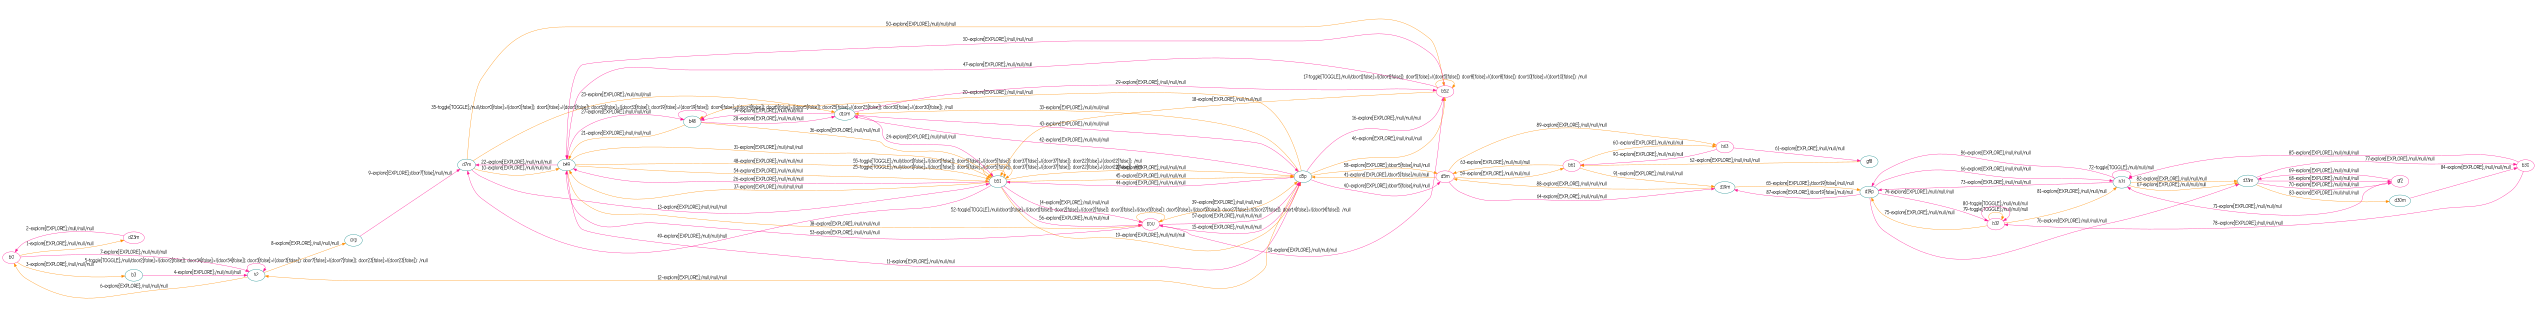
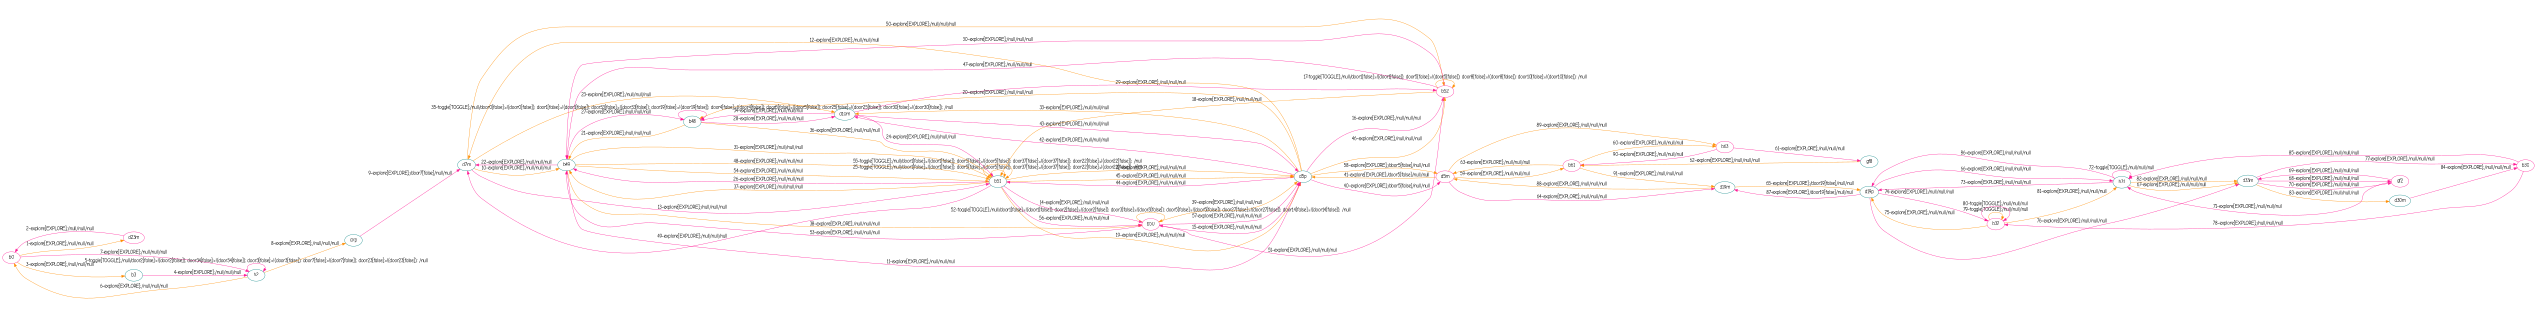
(817, 281) -> (881, 45)
